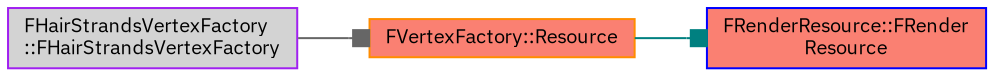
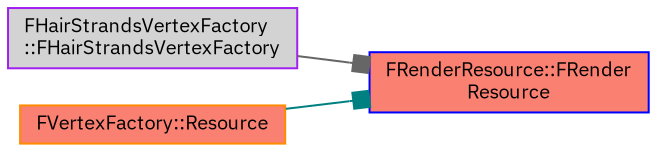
(323, 38) -> (323, 59)
